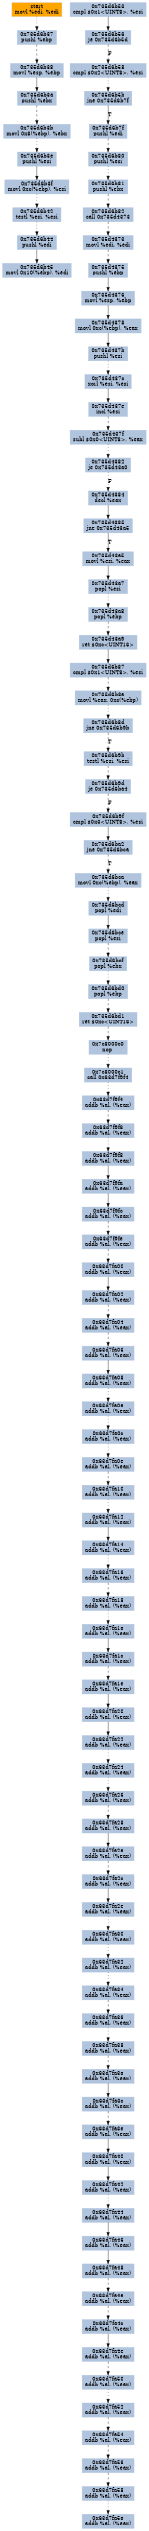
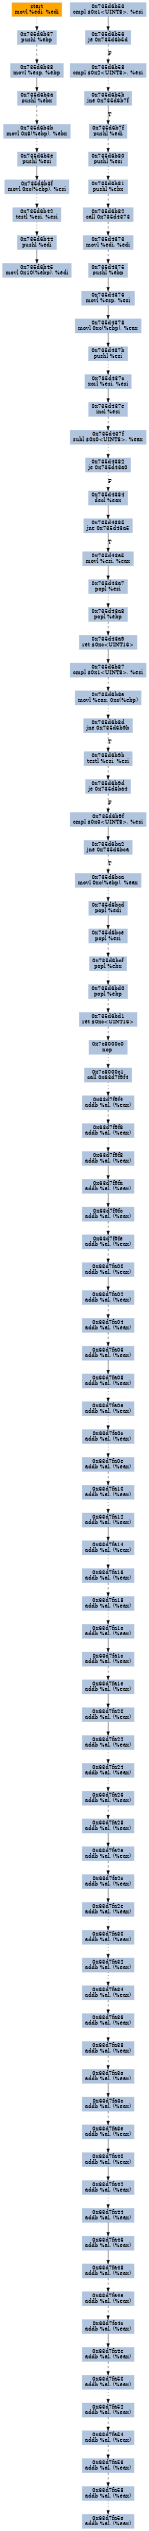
(108, 298) -> (108, 298)
